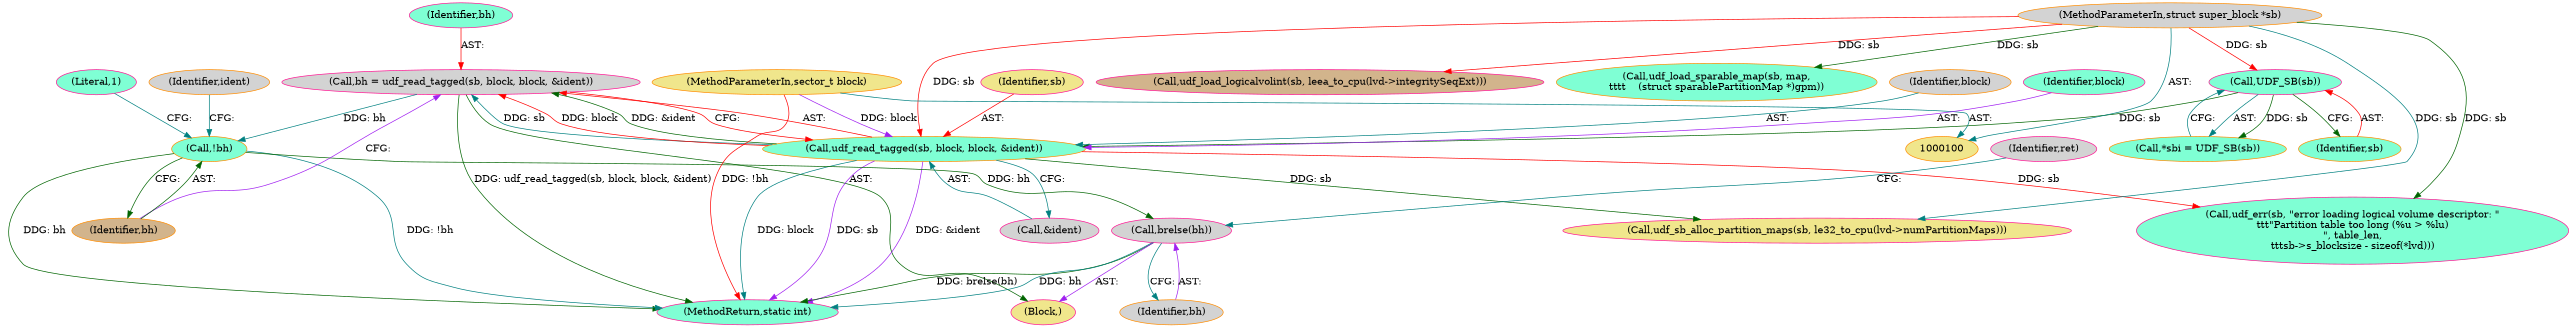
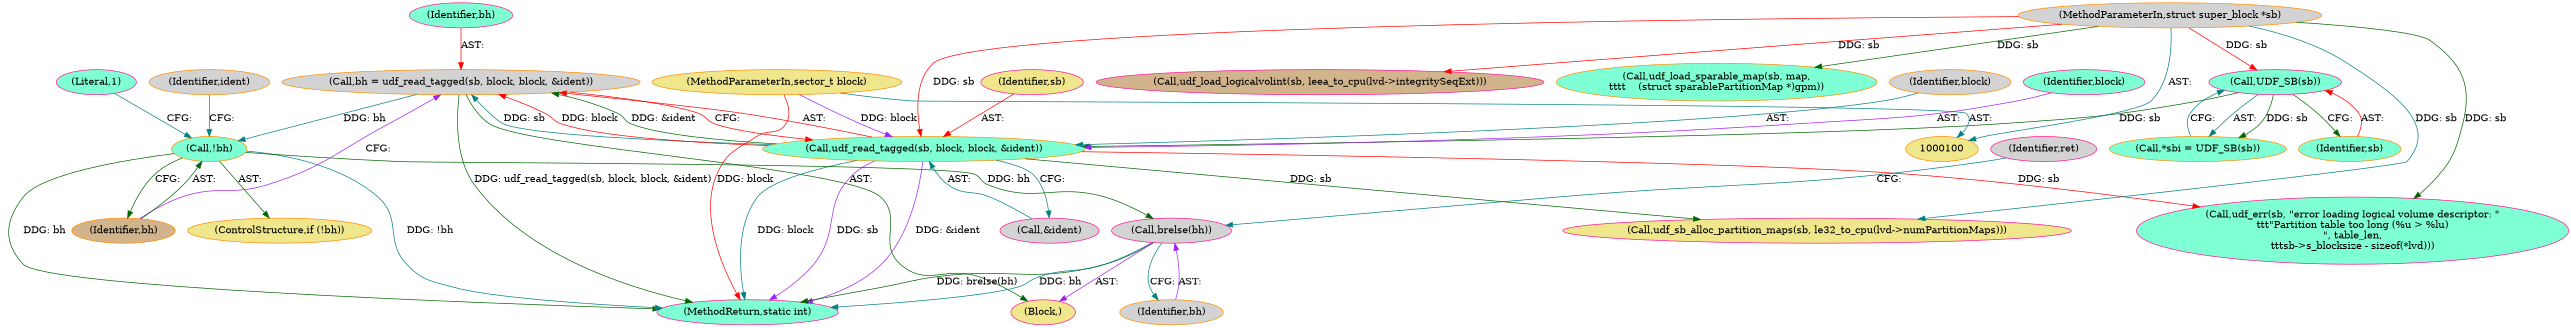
(461, 82) -> (461, 82)
(745, 179) -> (745, 179)
none -> (280, 231)
